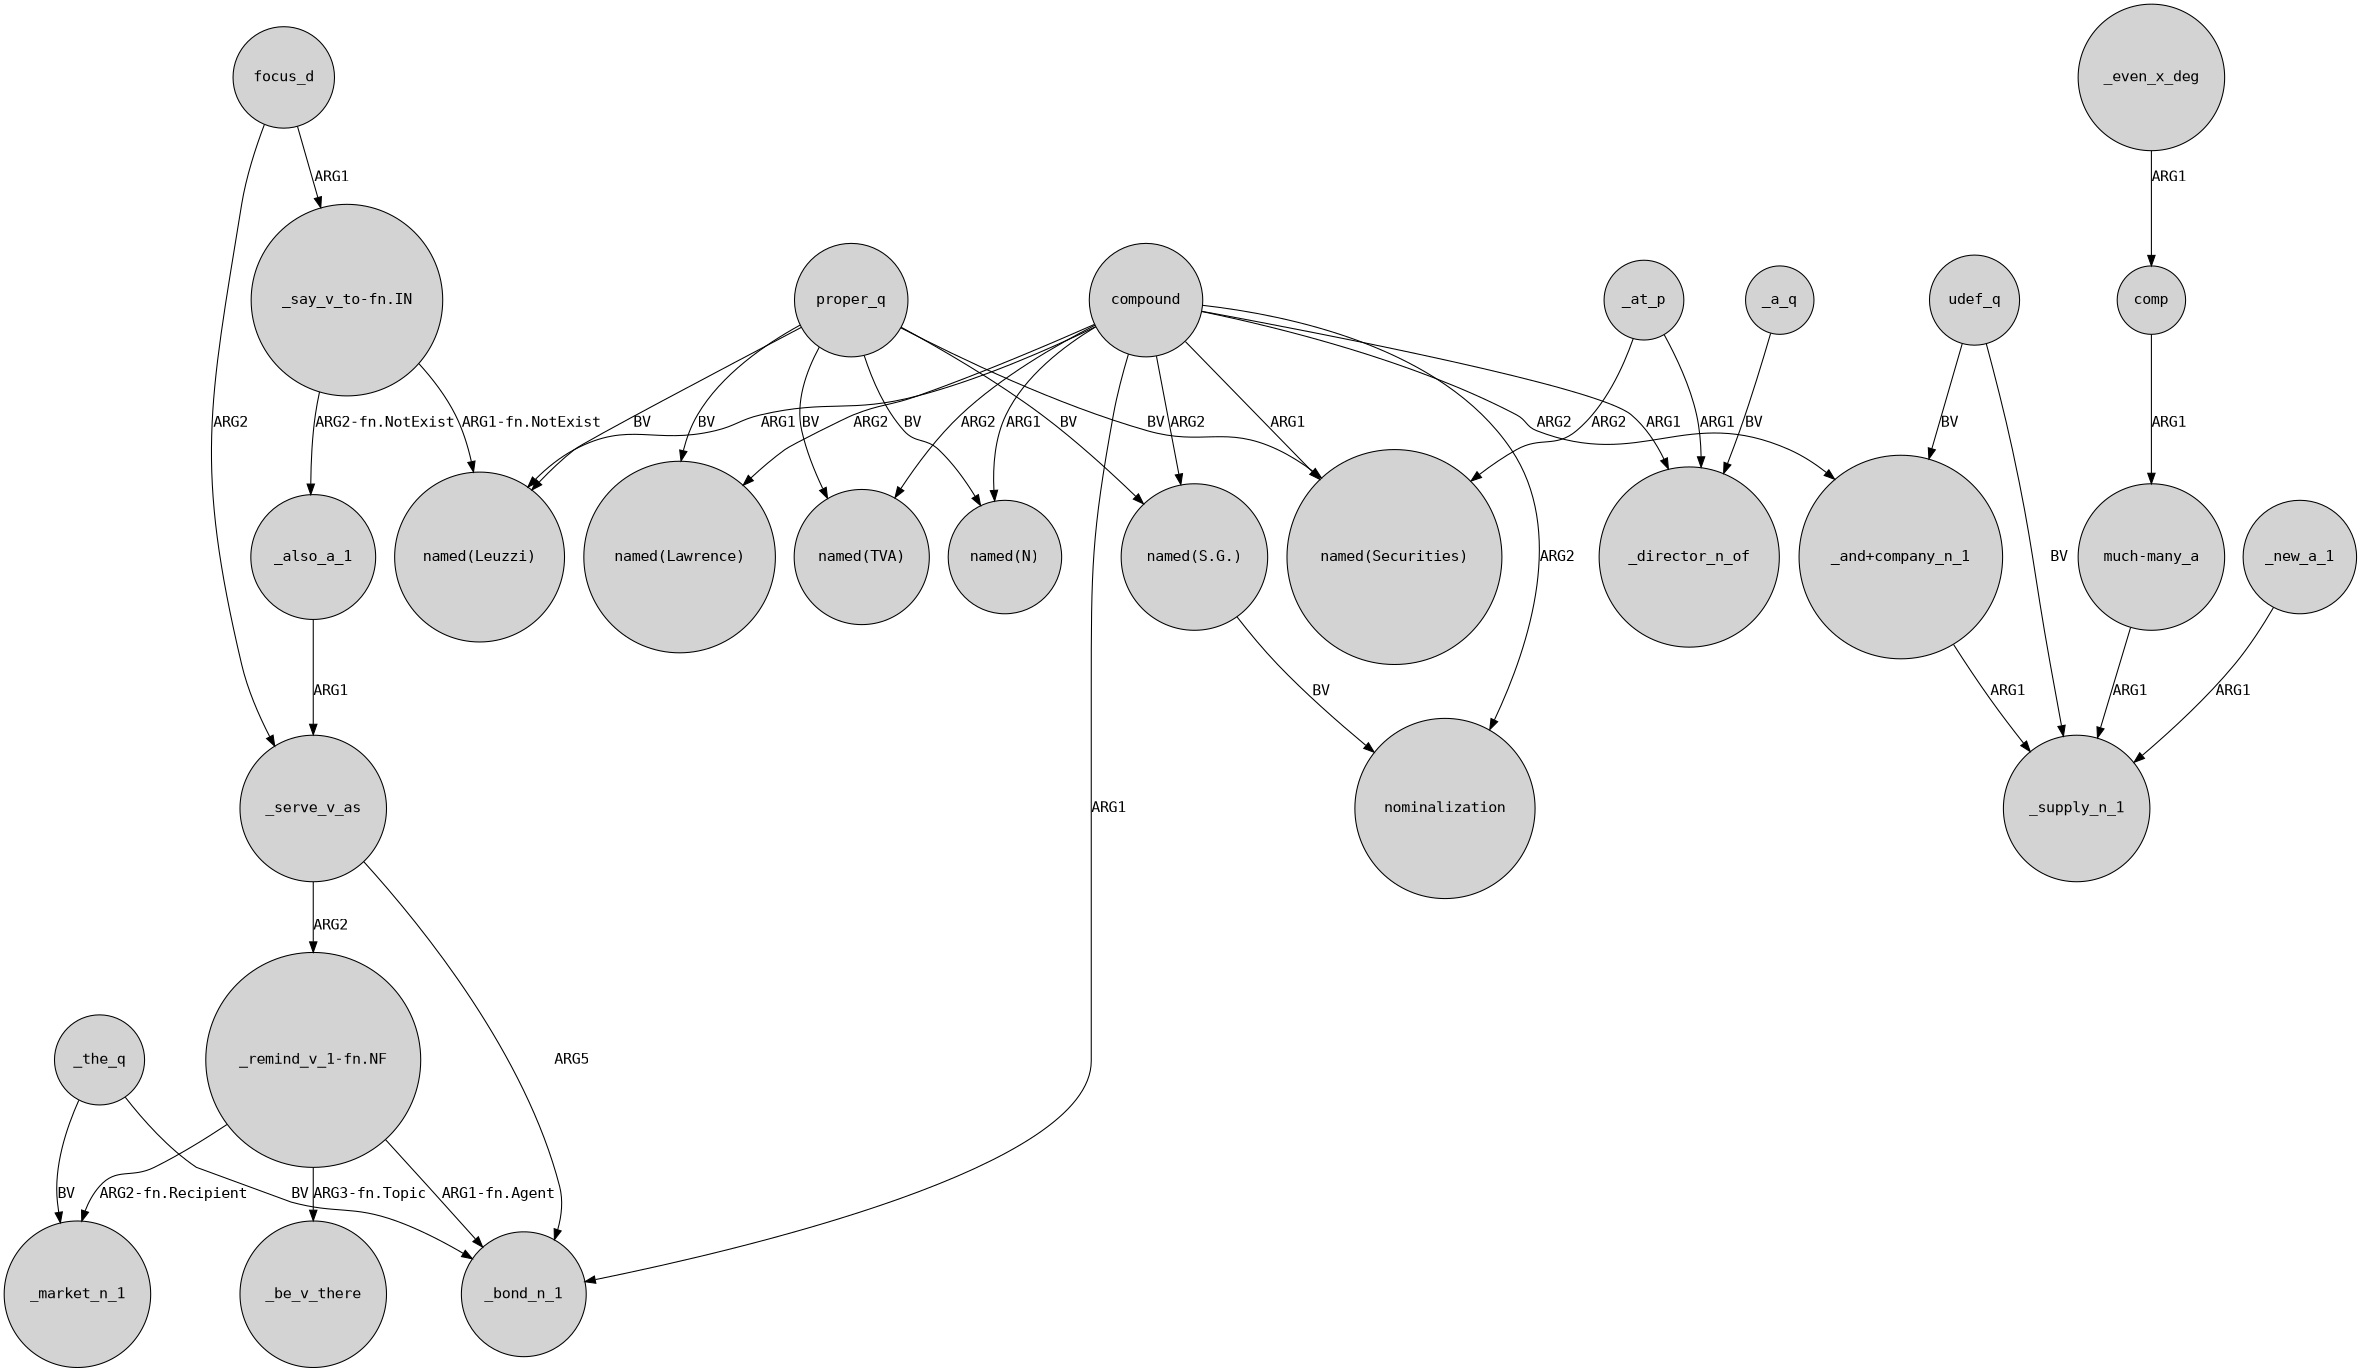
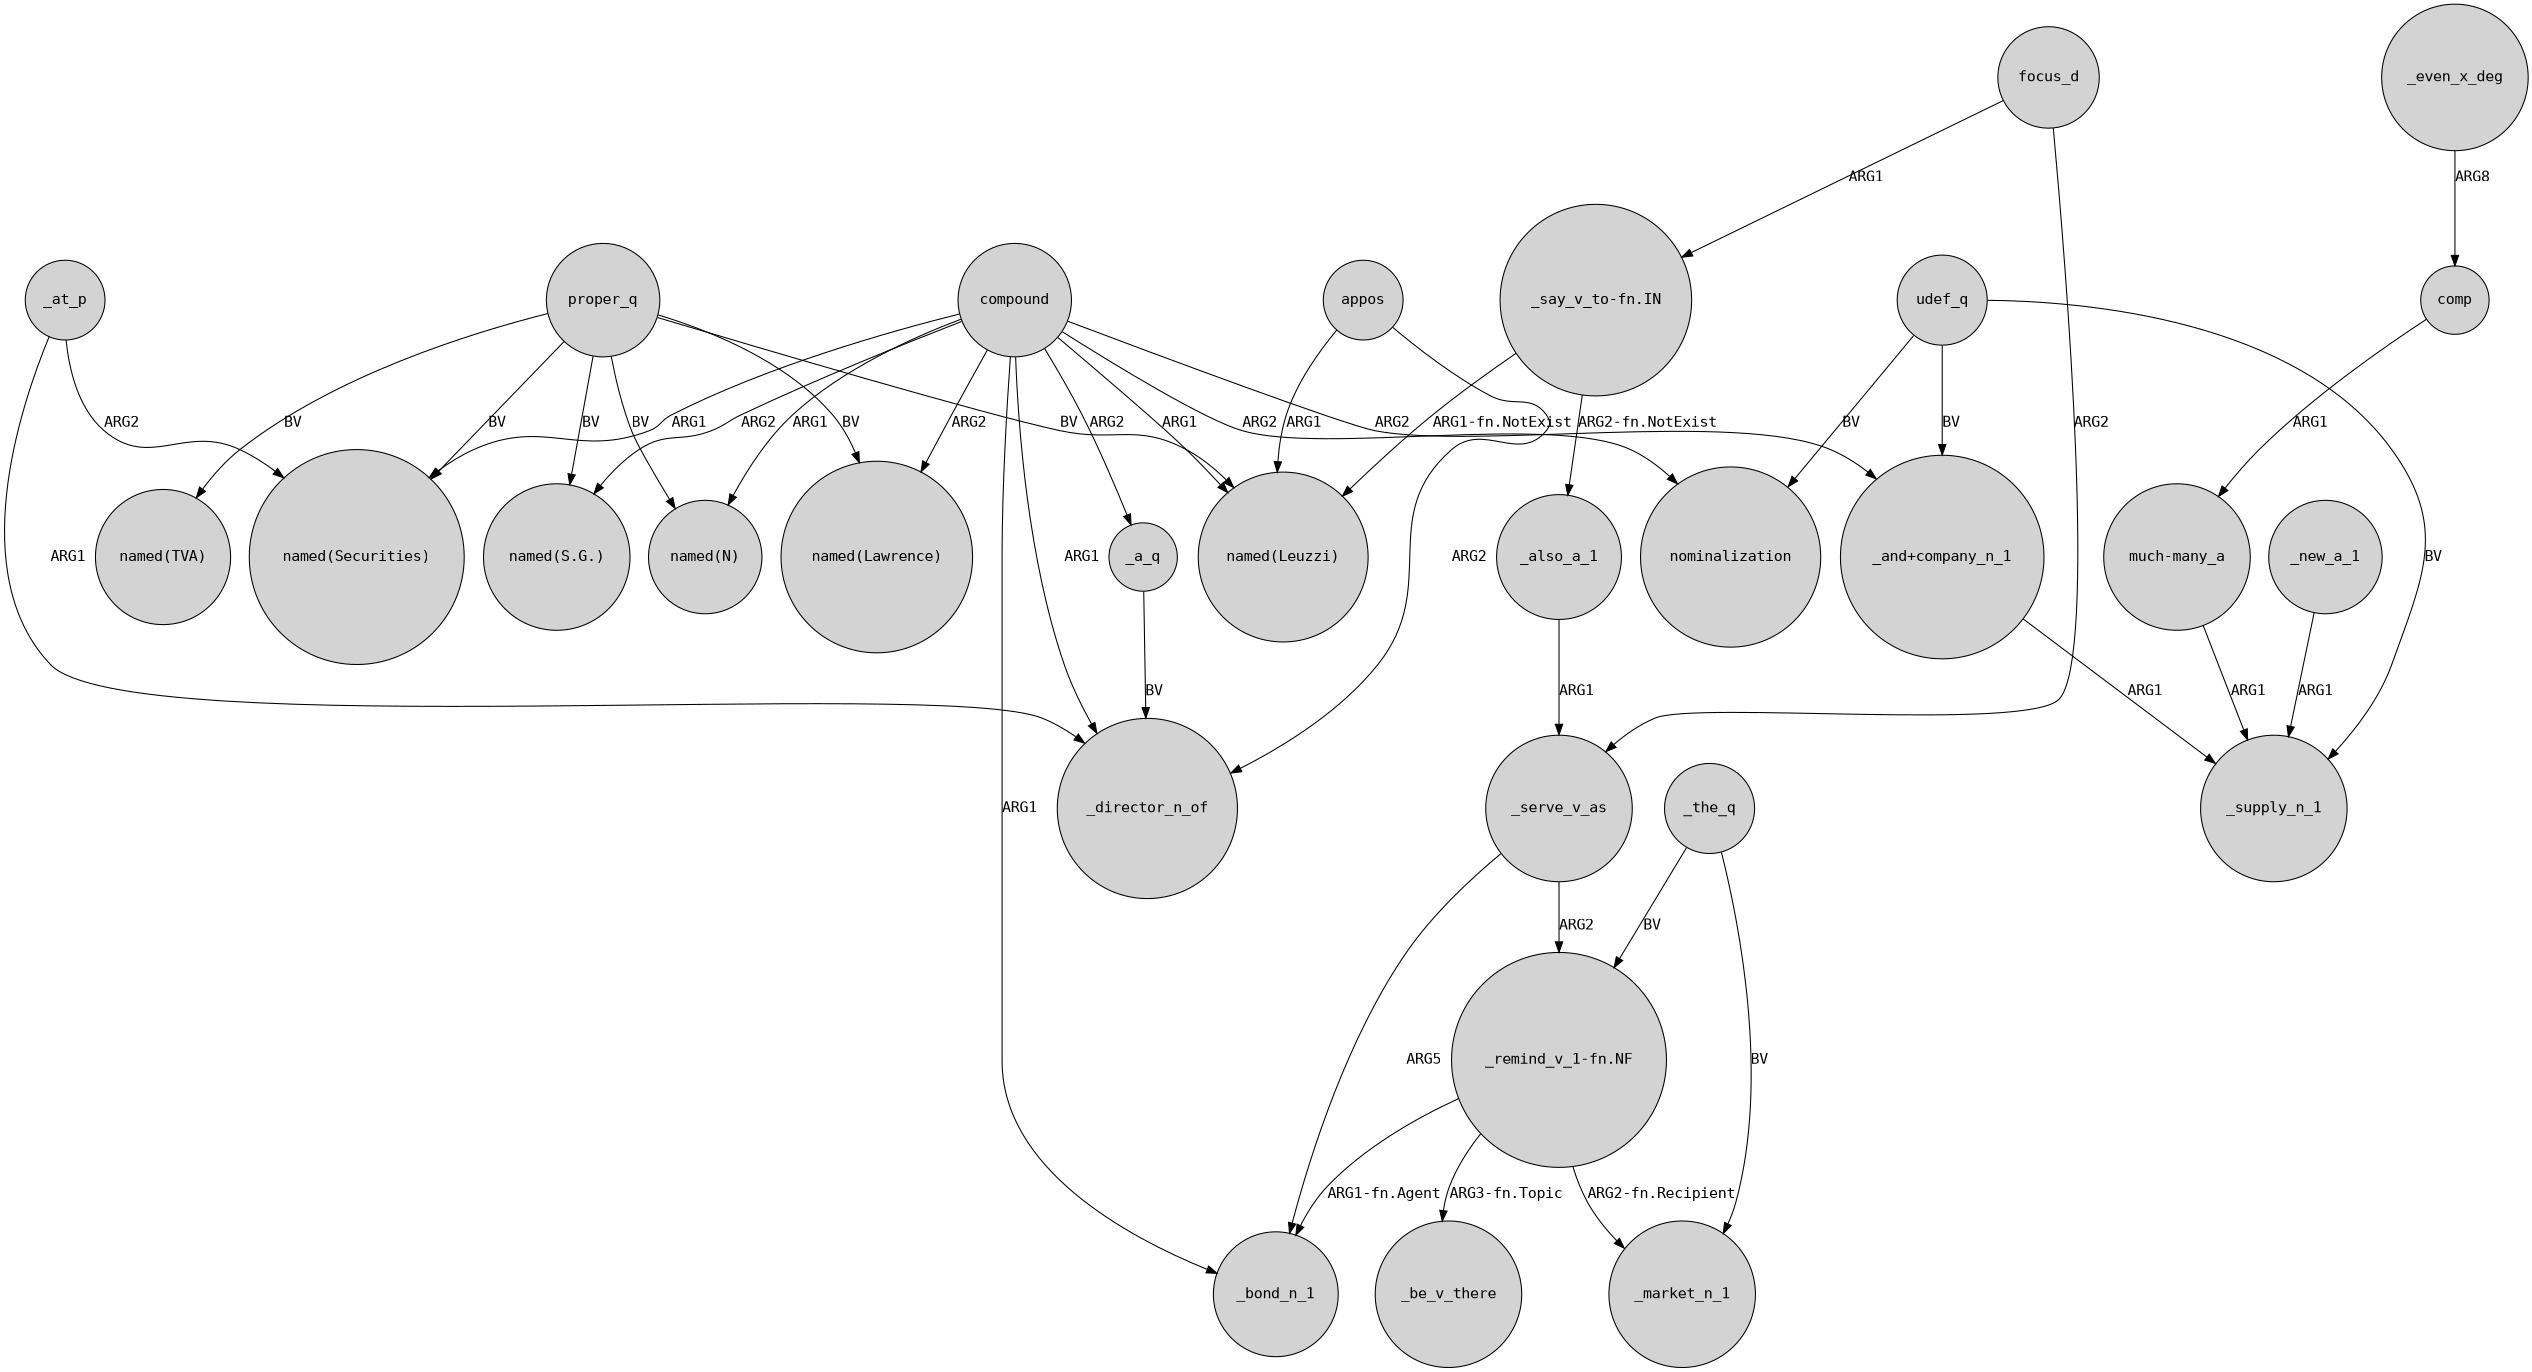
(2169, 177) -> (2473, 177)
none -> (1363, 300)
(986, 393) -> (1088, 426)
(1298, 685) -> (1854, 407)
(282, 1199) -> (1653, 903)
